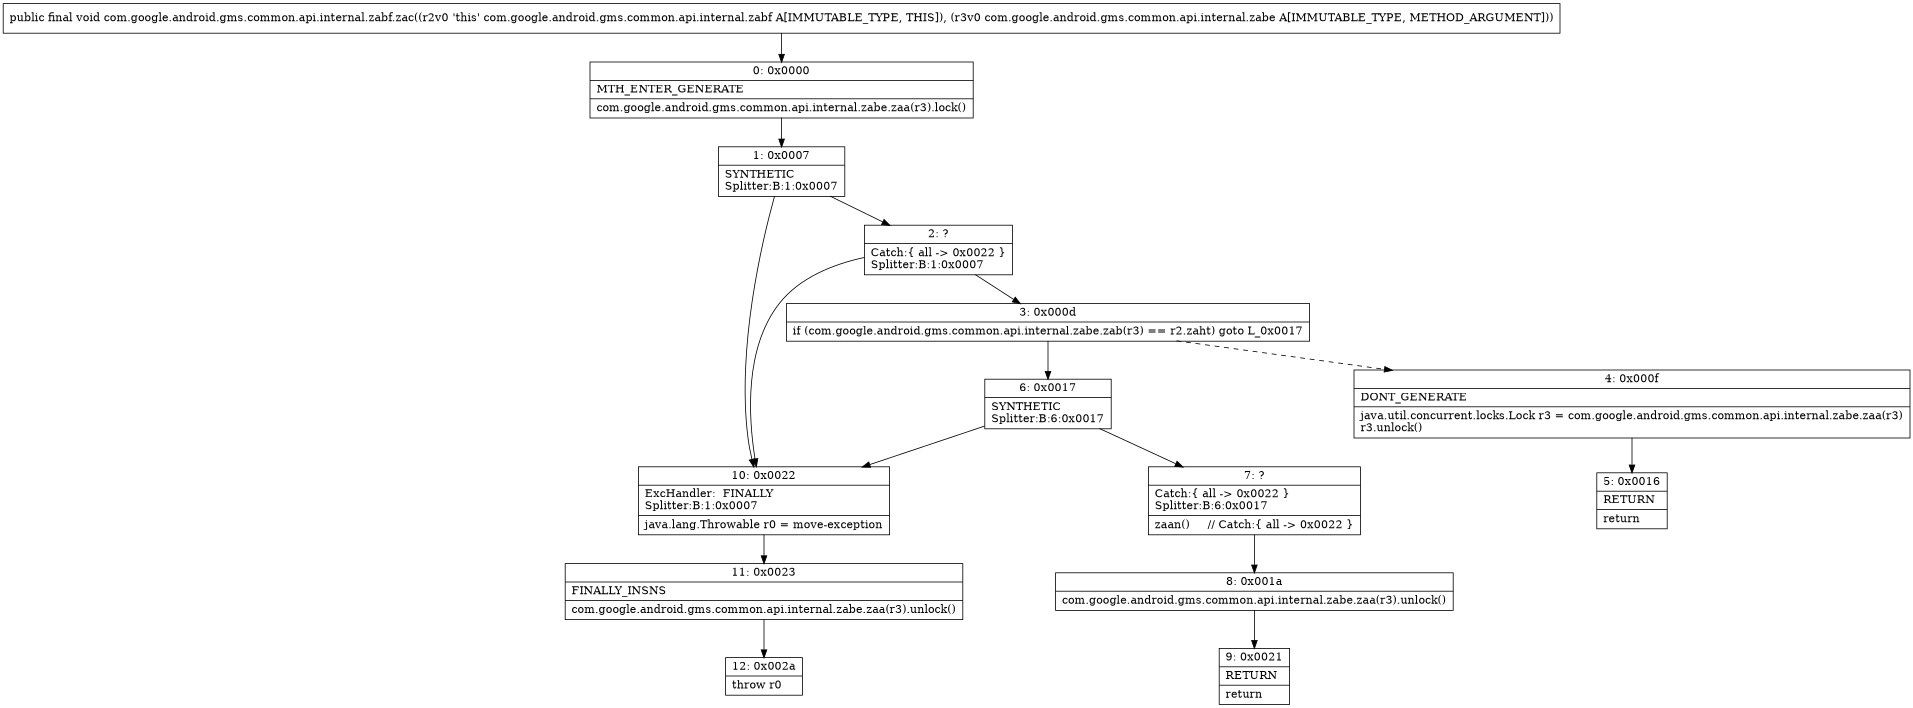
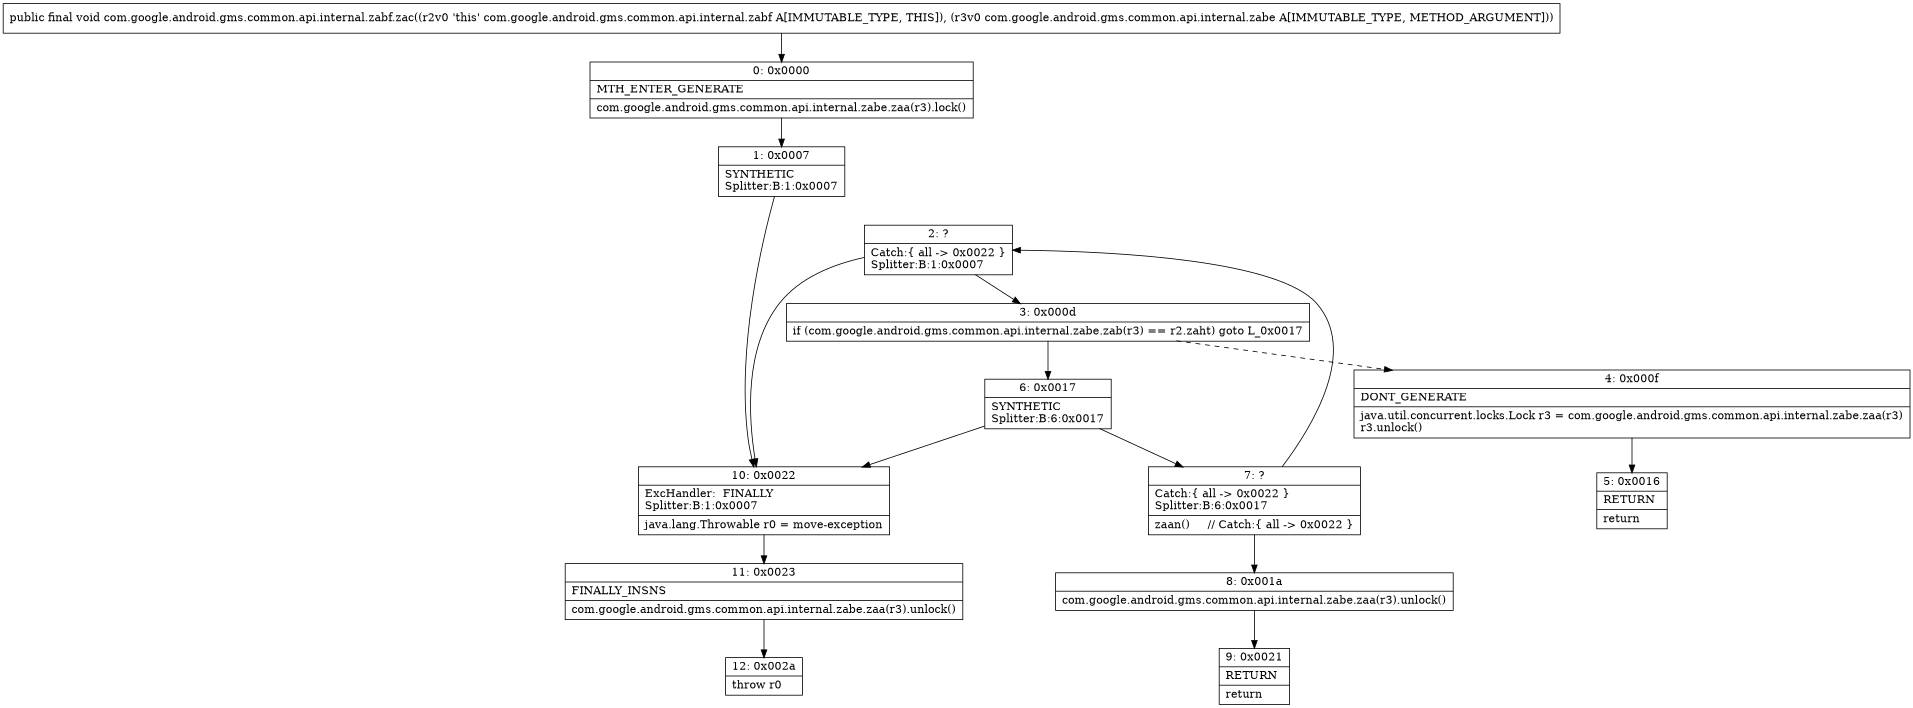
(856, 209) -> (1261, 275)
